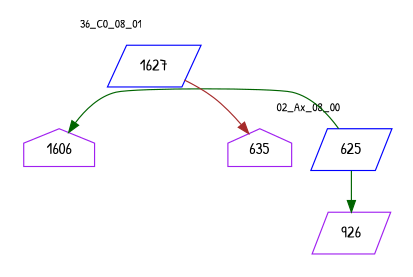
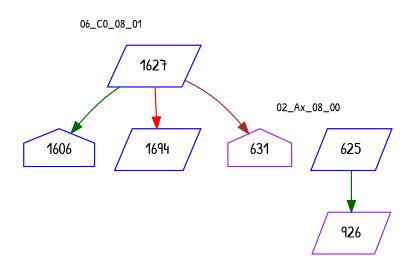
(111, 25) -> (111, 25)
(223, 89) -> (98, 104)
(59, 150) -> (59, 150)
none -> (158, 150)
(260, 150) -> (260, 150)
